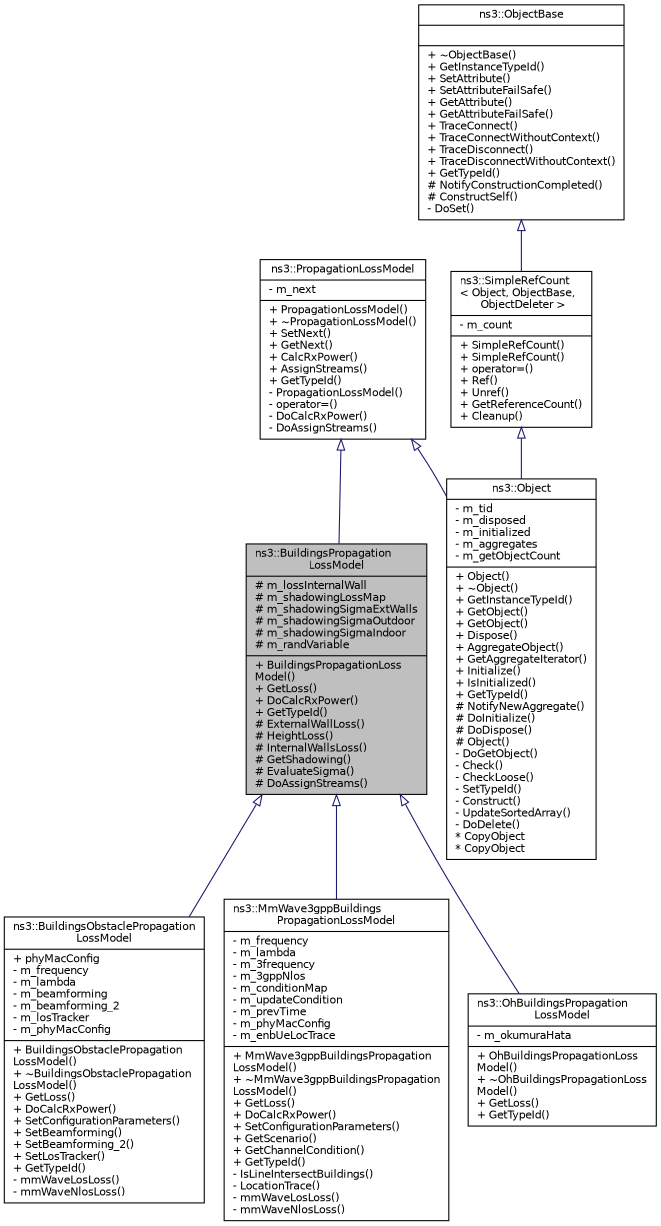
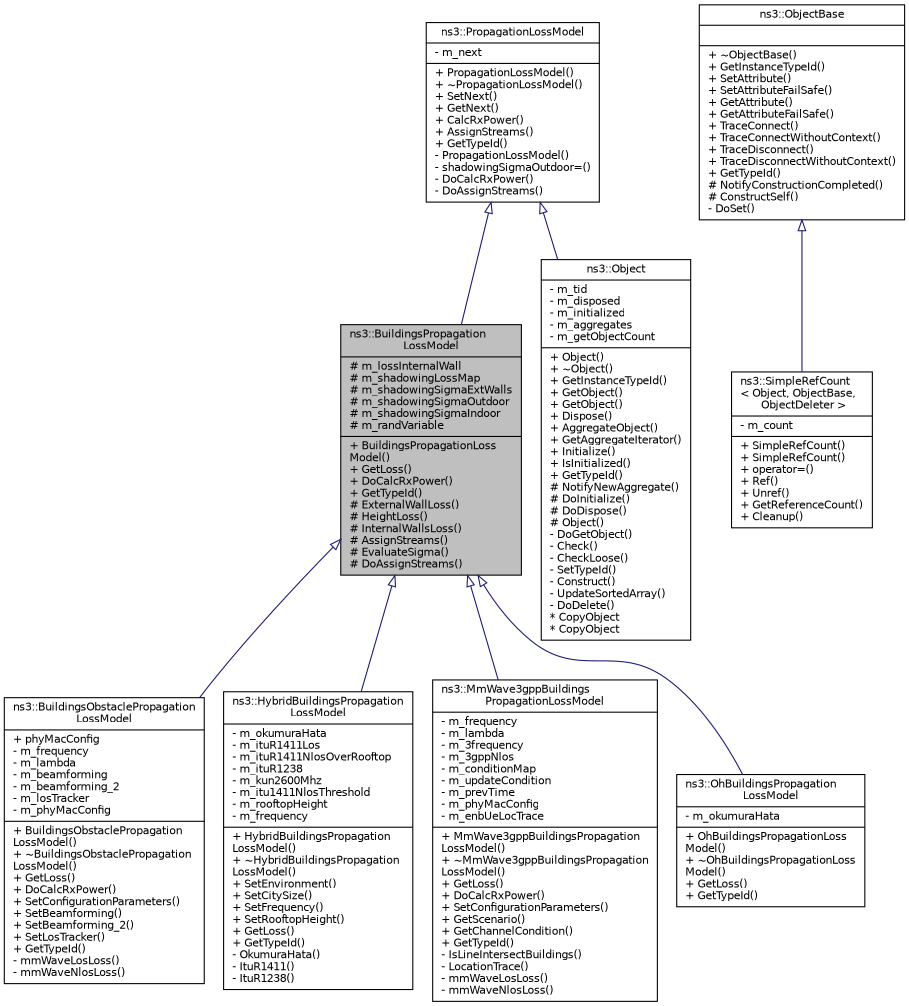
(303, 405) -> (513, 168)
(521, 459) -> none
(303, 760) -> (399, 541)
none -> (318, 841)
